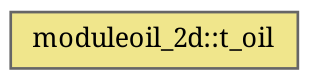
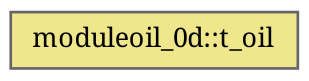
(154, 40) -> (154, 40)
